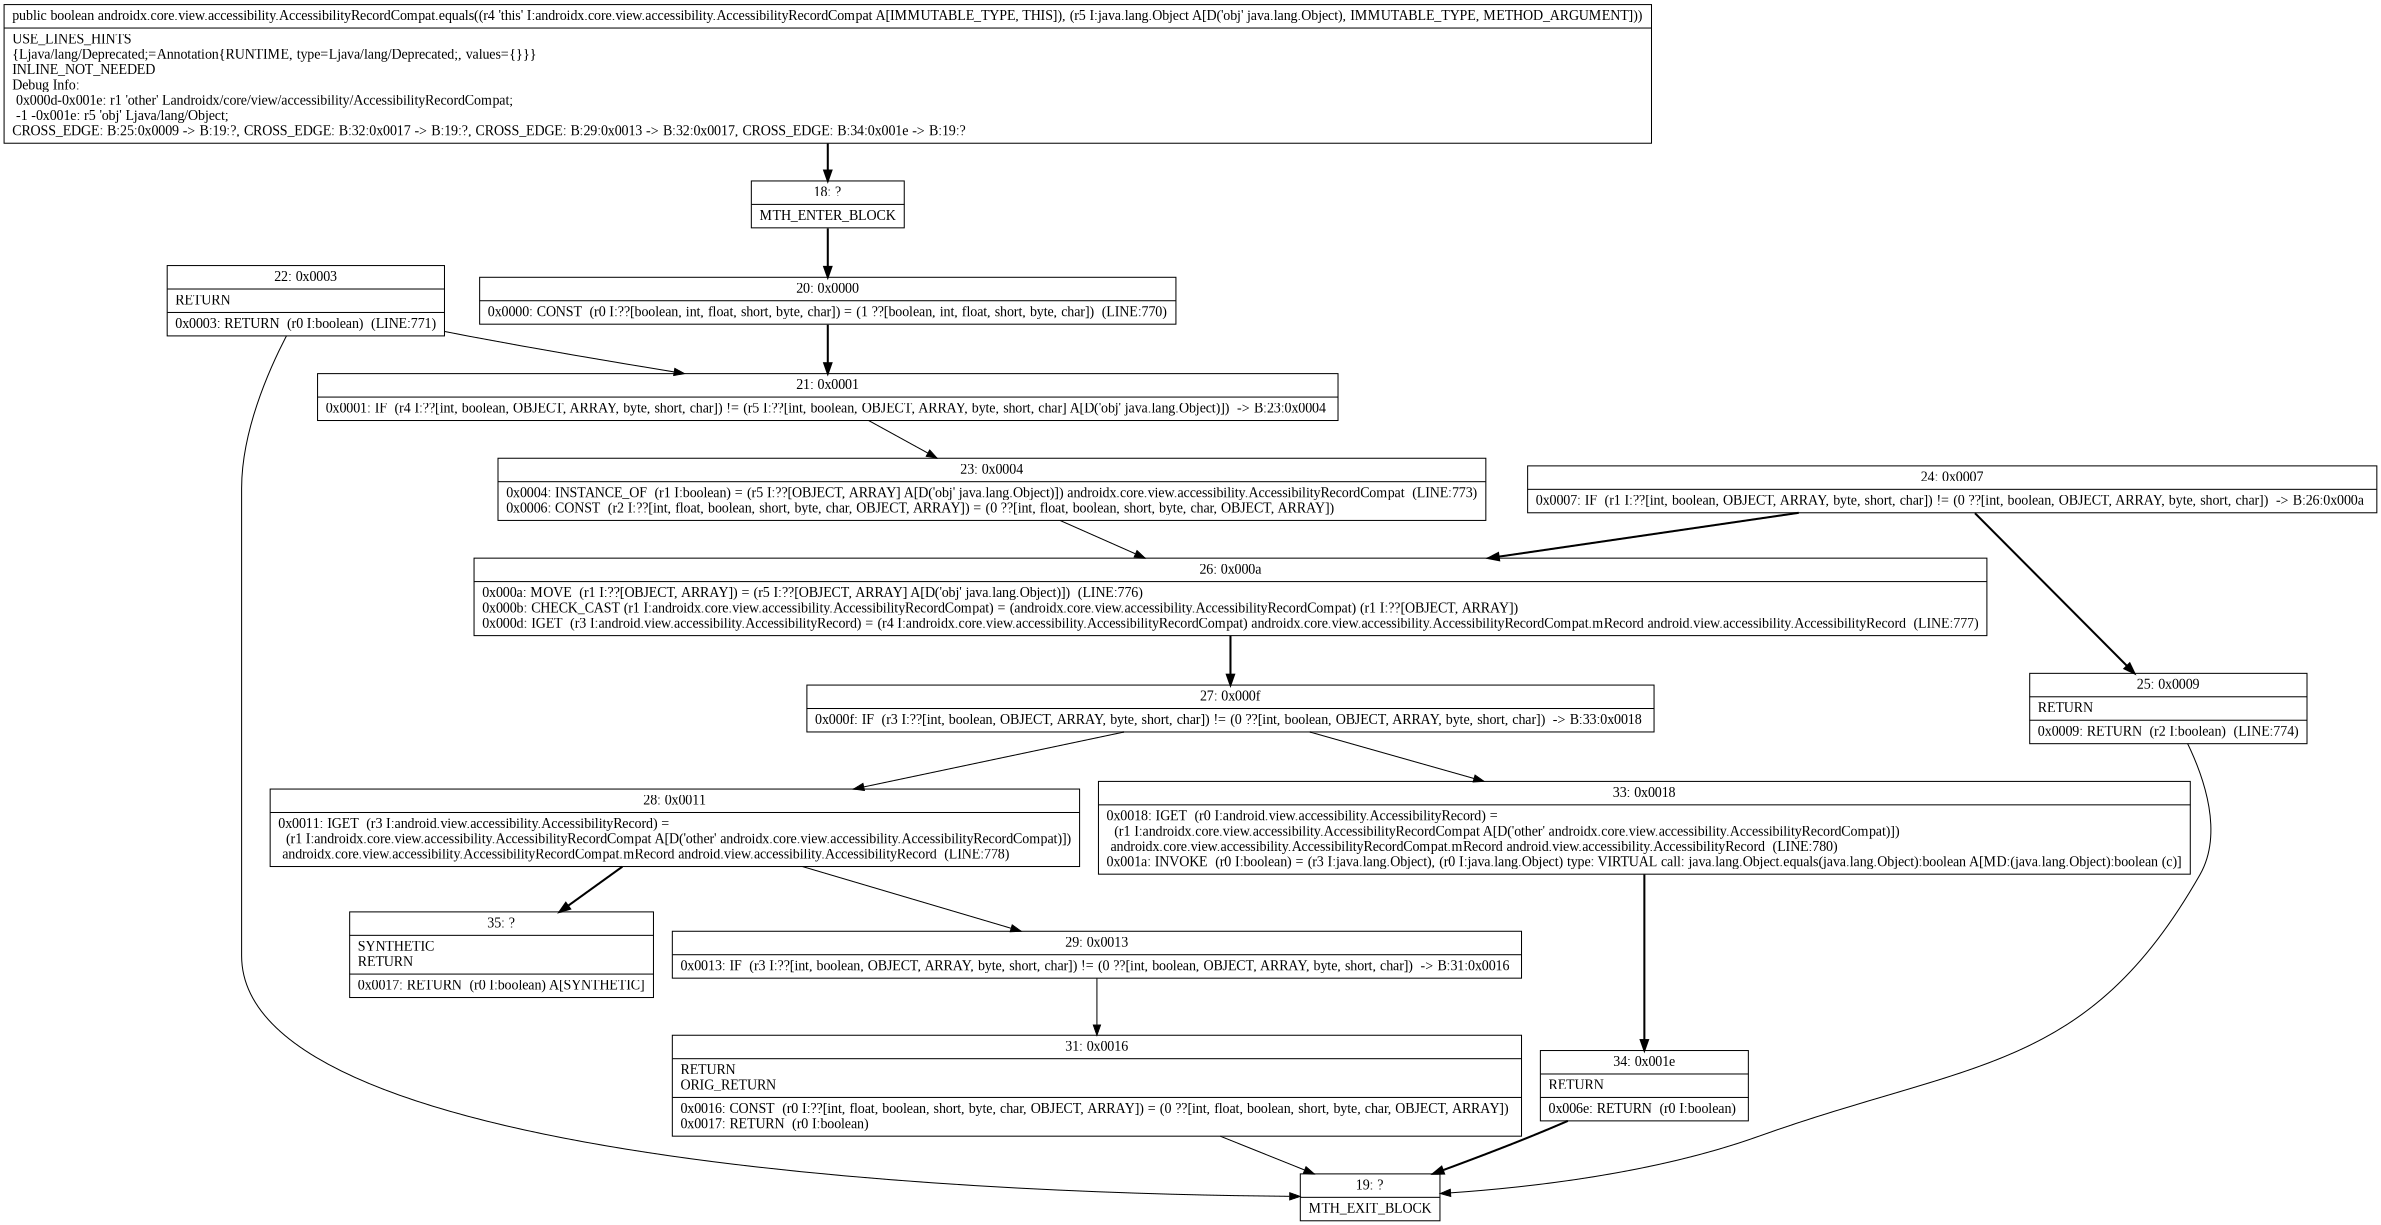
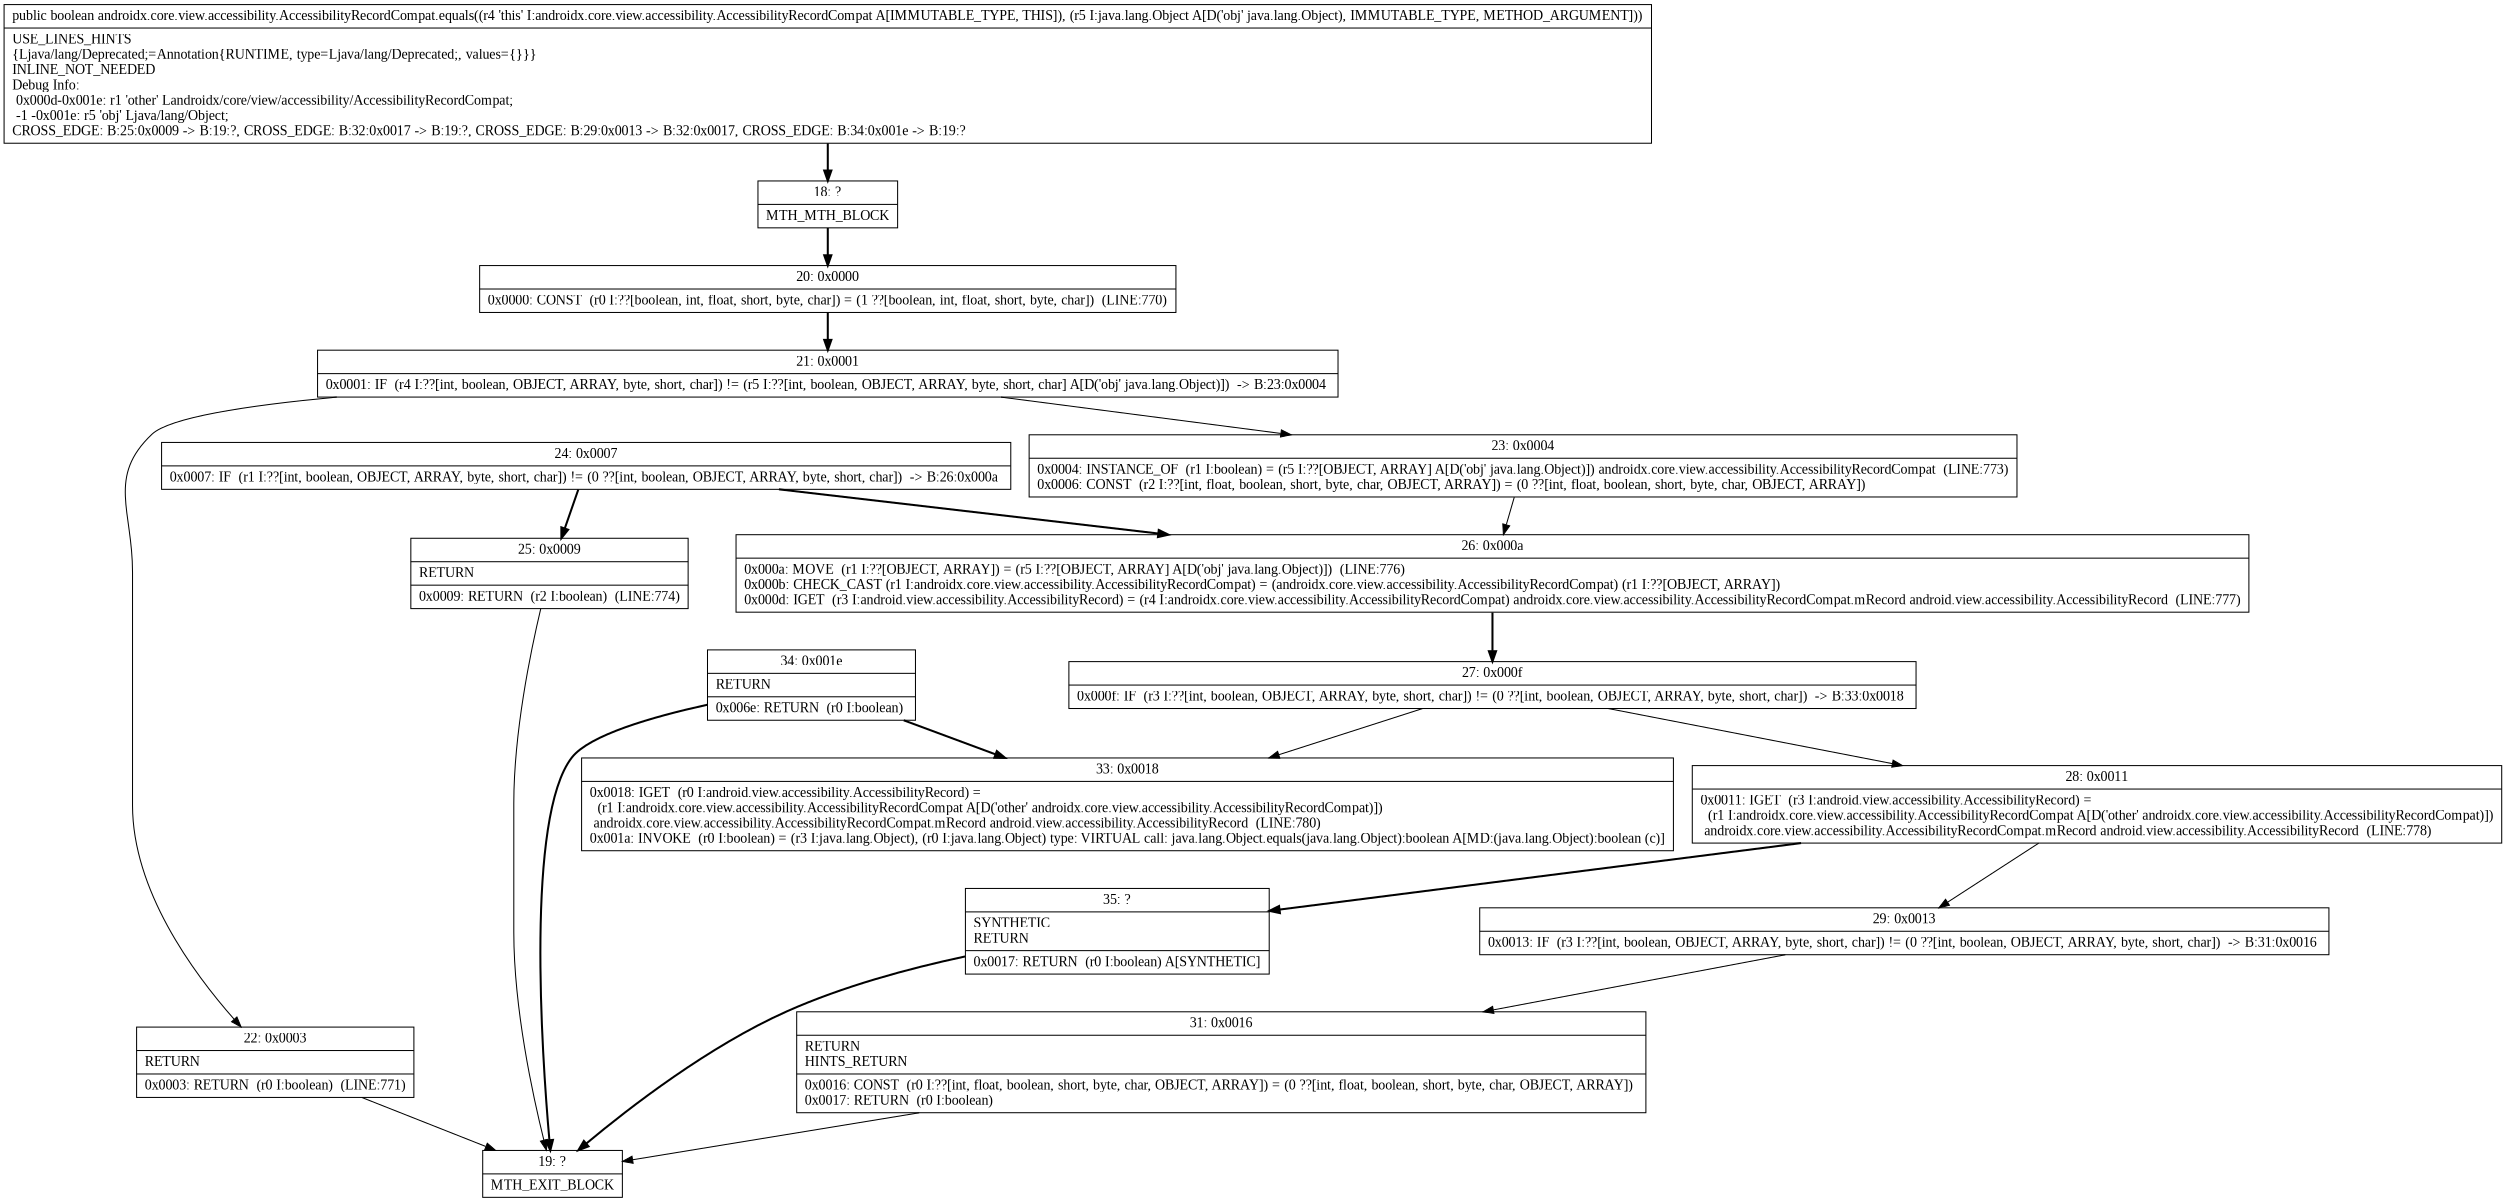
(828, 216) -> (828, 216)
(559, 353) -> (133, 642)
(1644, 957) -> (949, 737)
none -> (763, 1023)
(728, 1085) -> (856, 1062)
